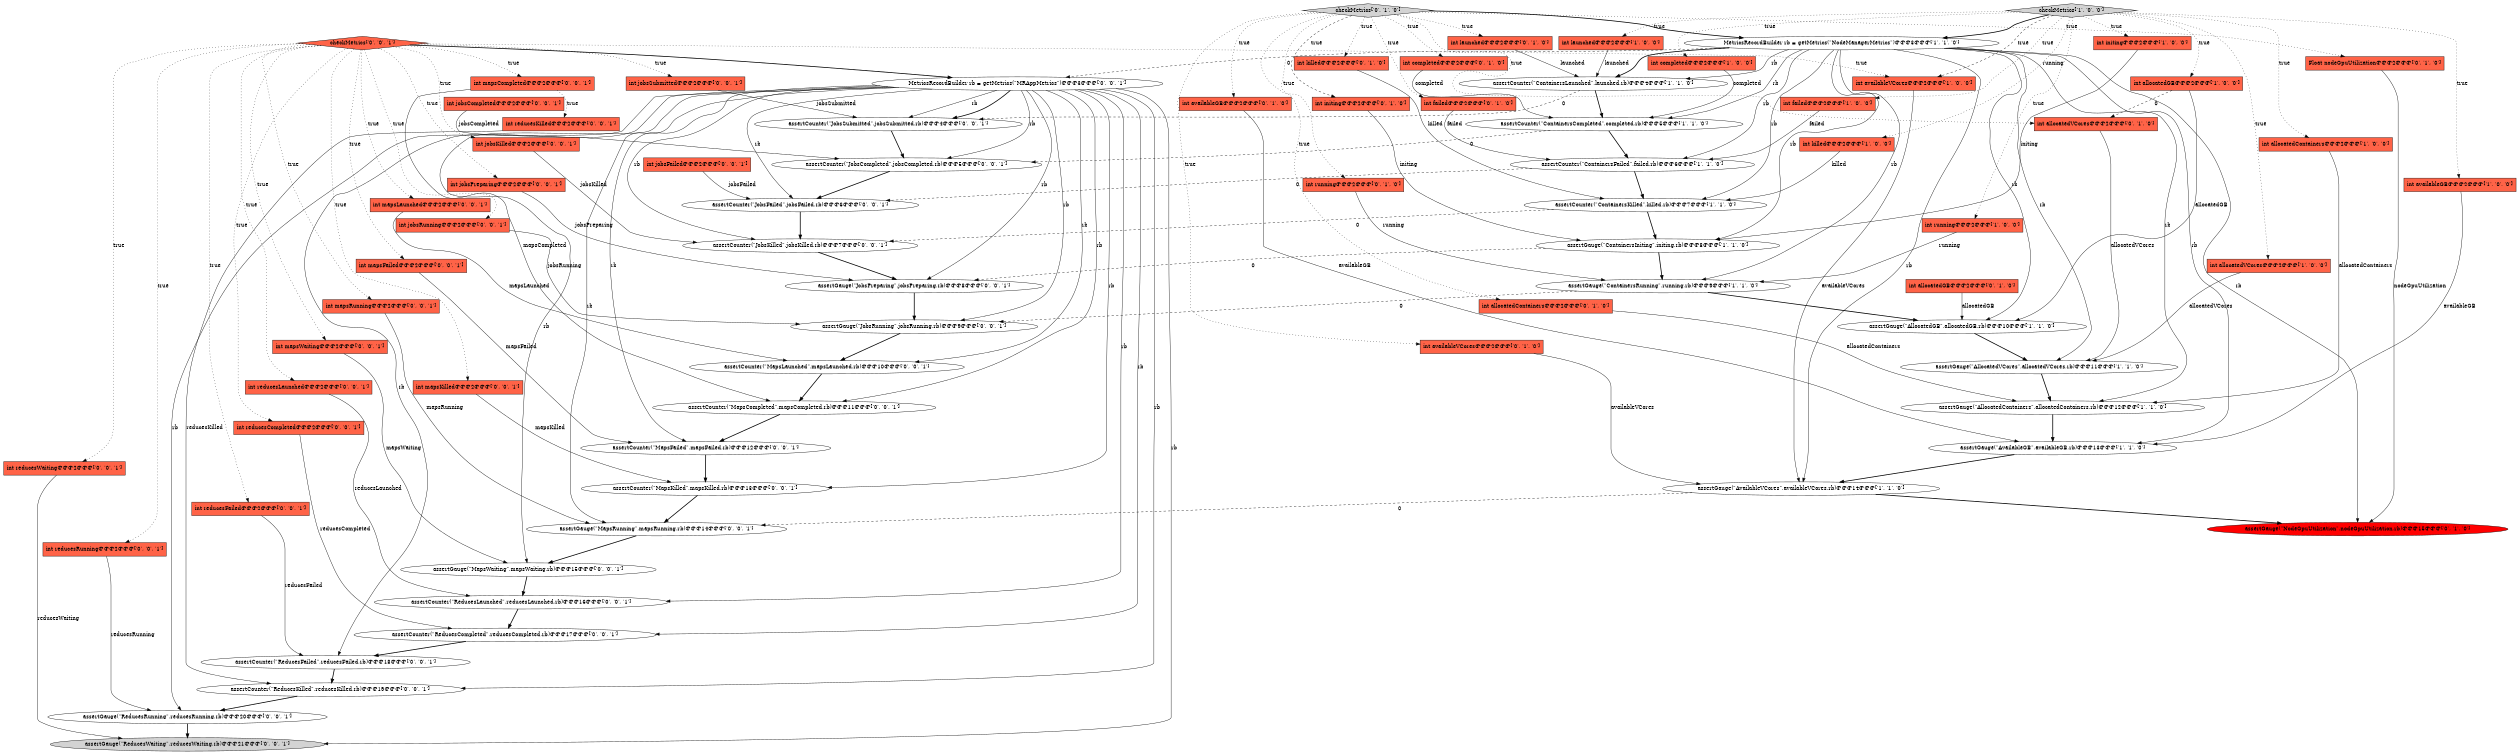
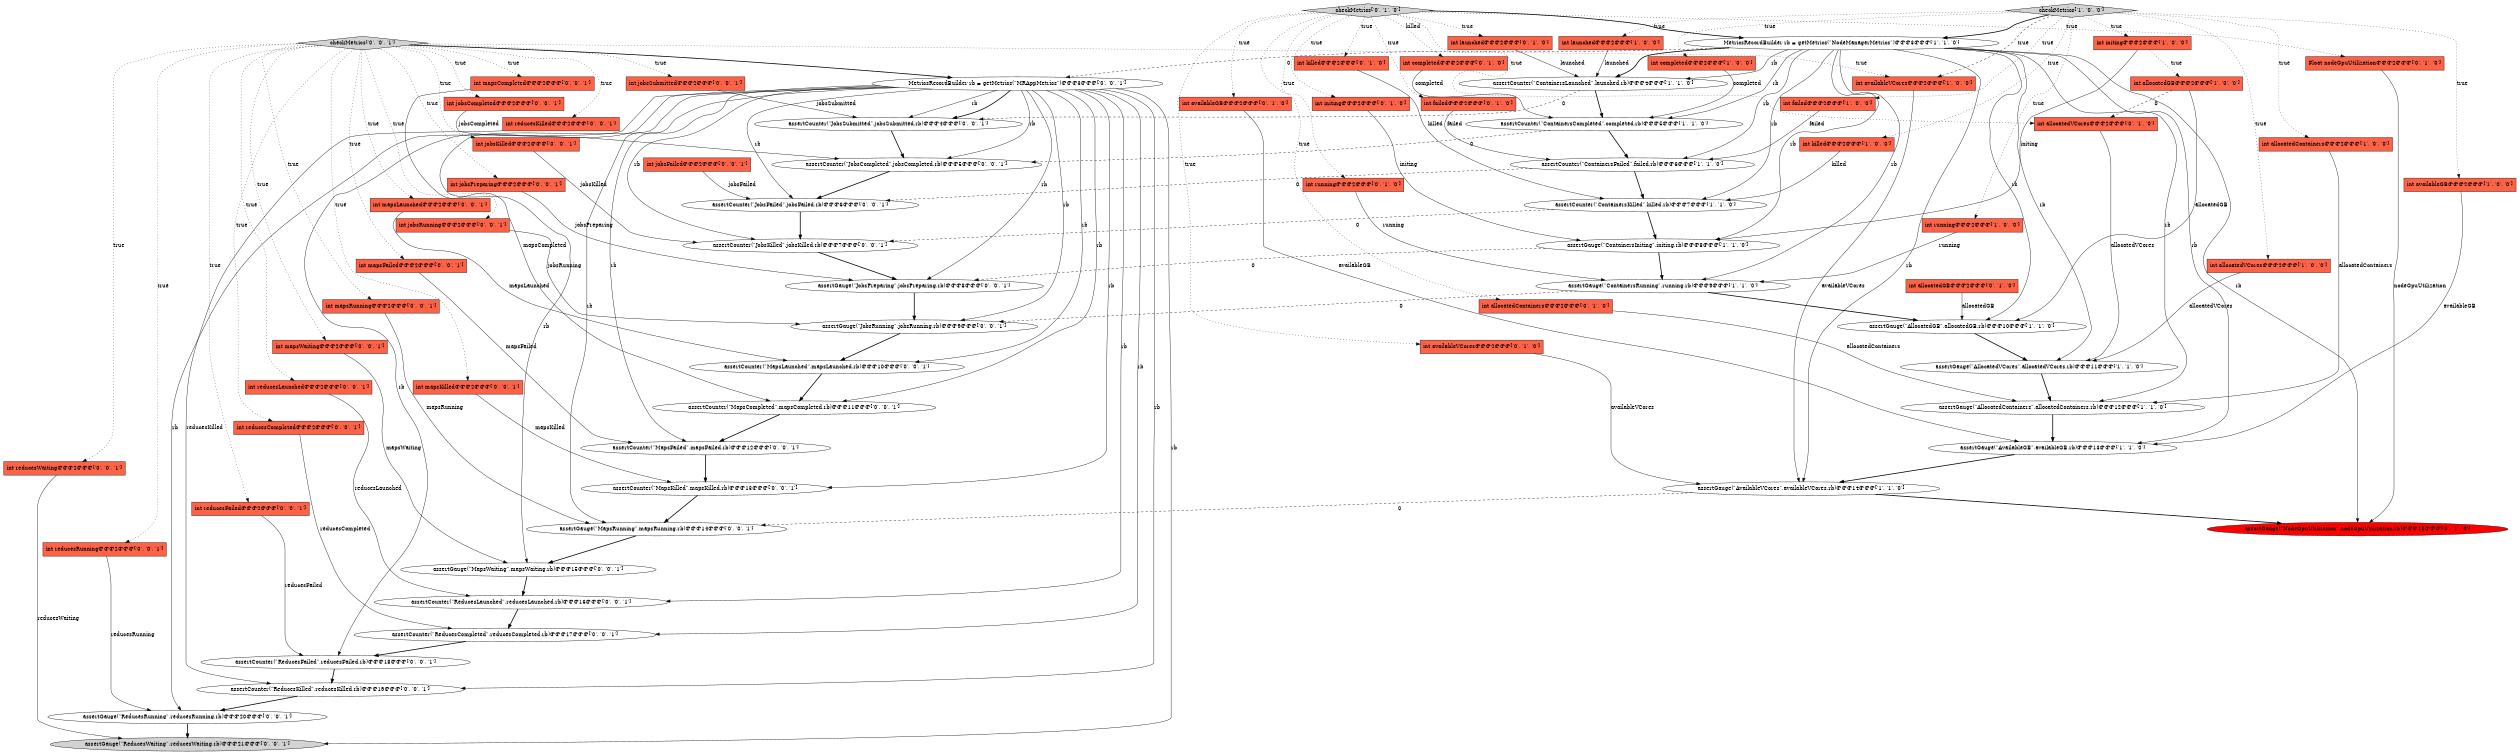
(2172, 25) -> (2163, 62)
(1413, 27) -> (1413, 27)
(363, 43) -> (363, 43)
(1301, 47) -> (1301, 47)
none -> (445, 58)
(2053, 63) -> (2053, 63)
(566, 100) -> (530, 58)
